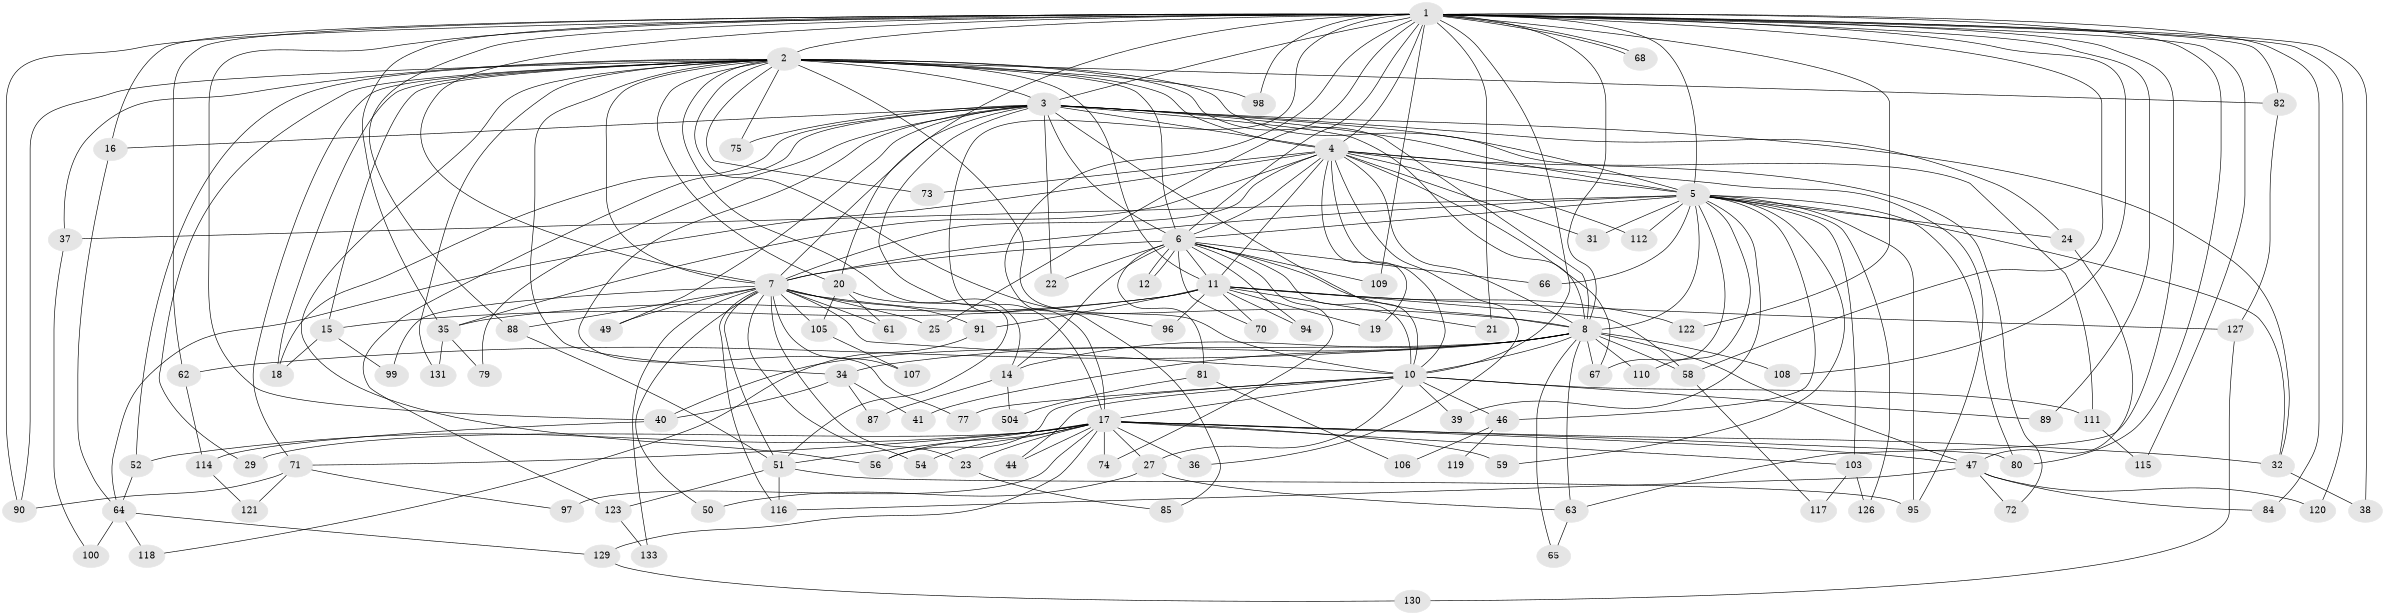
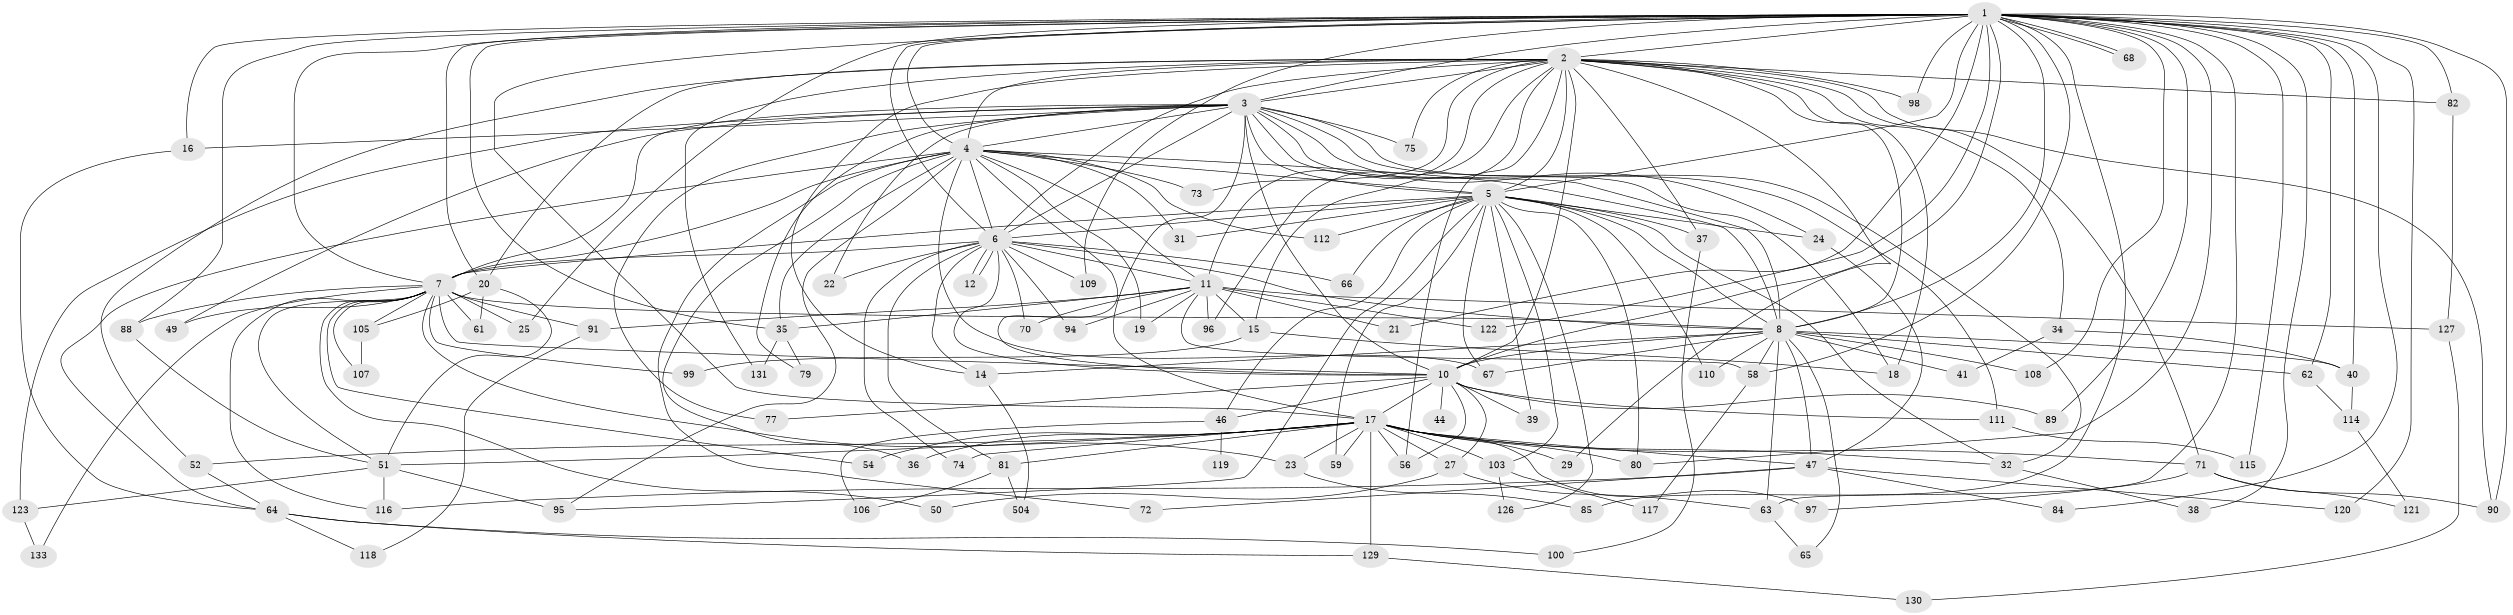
(606, 160) -> none
(1213, 349) -> none
(873, 421) -> none
(1058, 443) -> (1187, 443)
